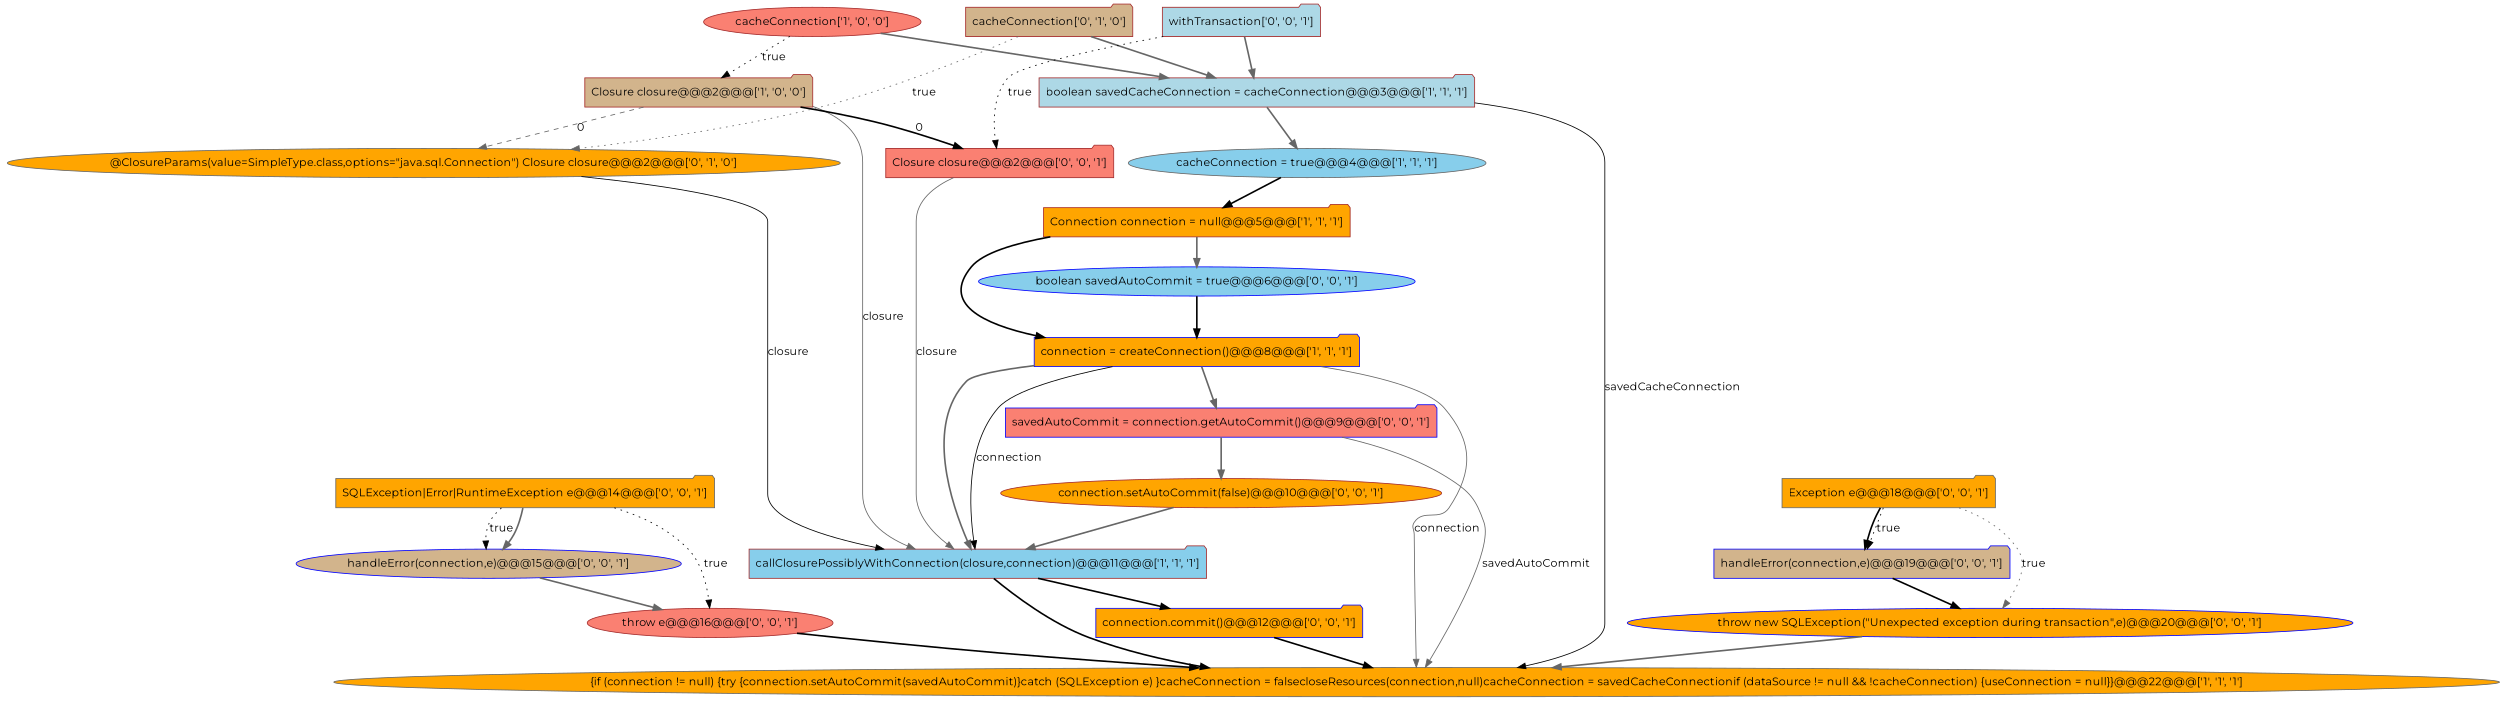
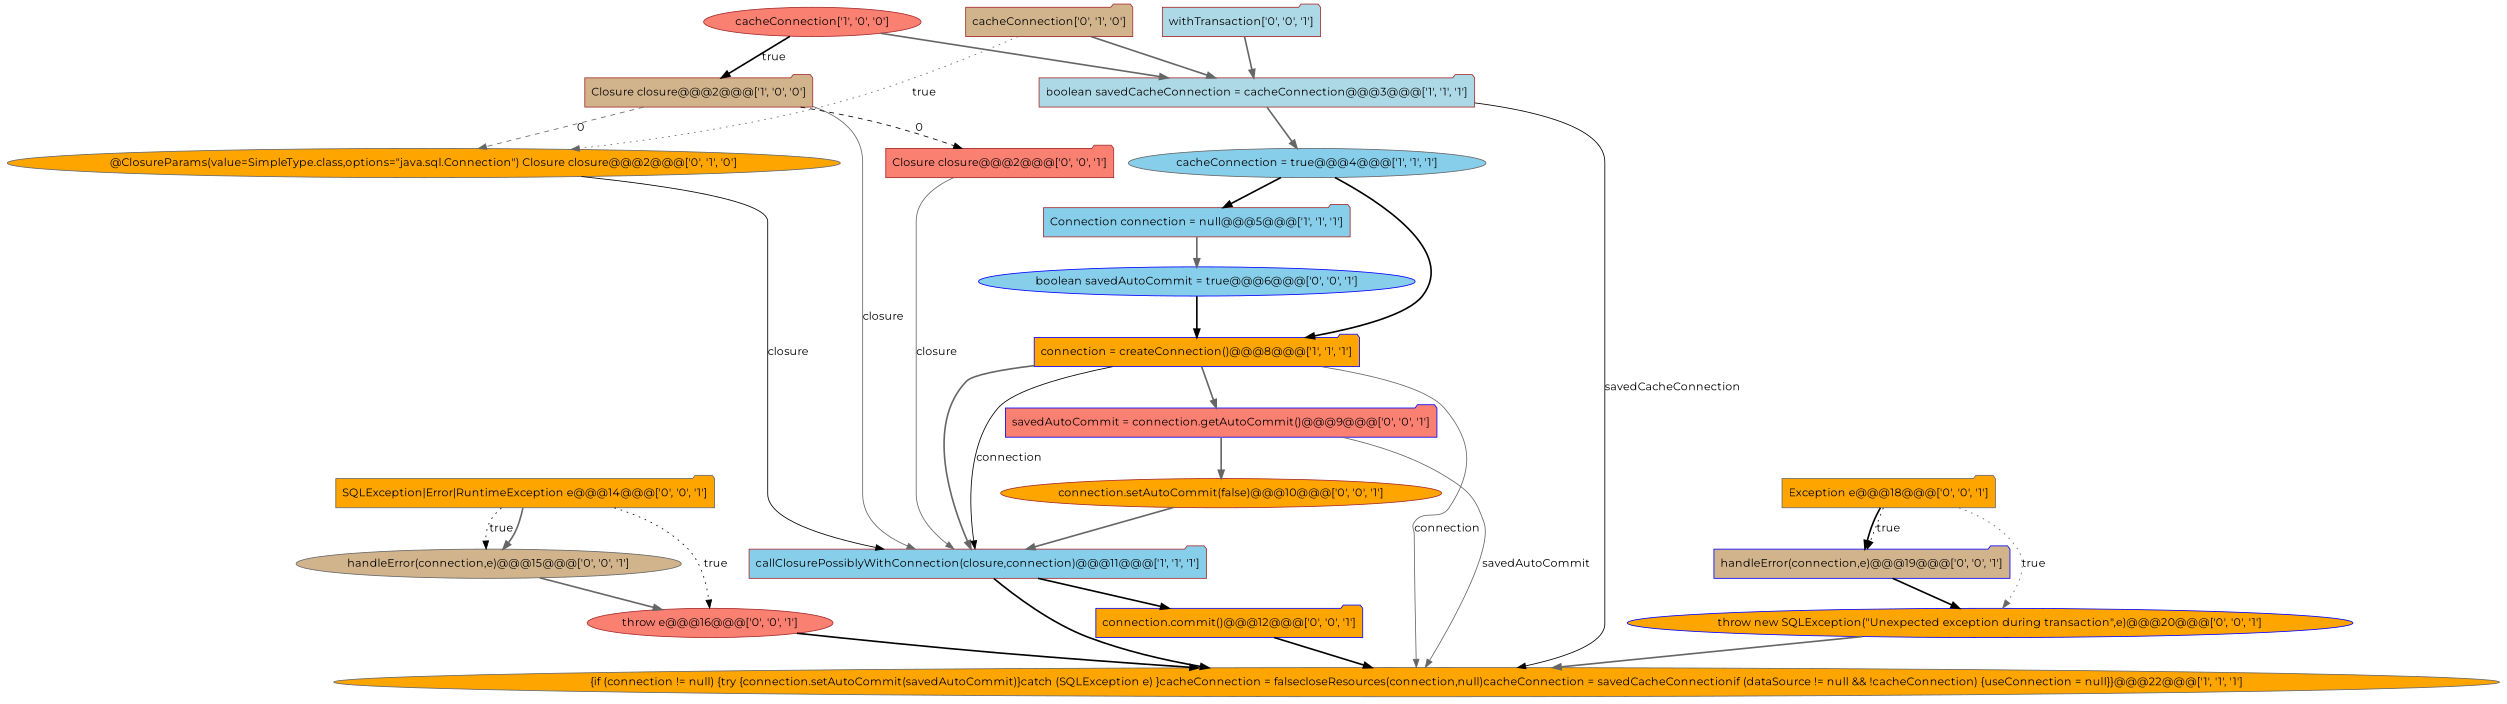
(759, 55) -> (759, 55)
(1041, 64) -> none
(878, 123) -> (878, 123)
(1197, 222) -> (1197, 222)
(963, 281) -> (1430, 273)
(489, 564) -> (489, 564)
